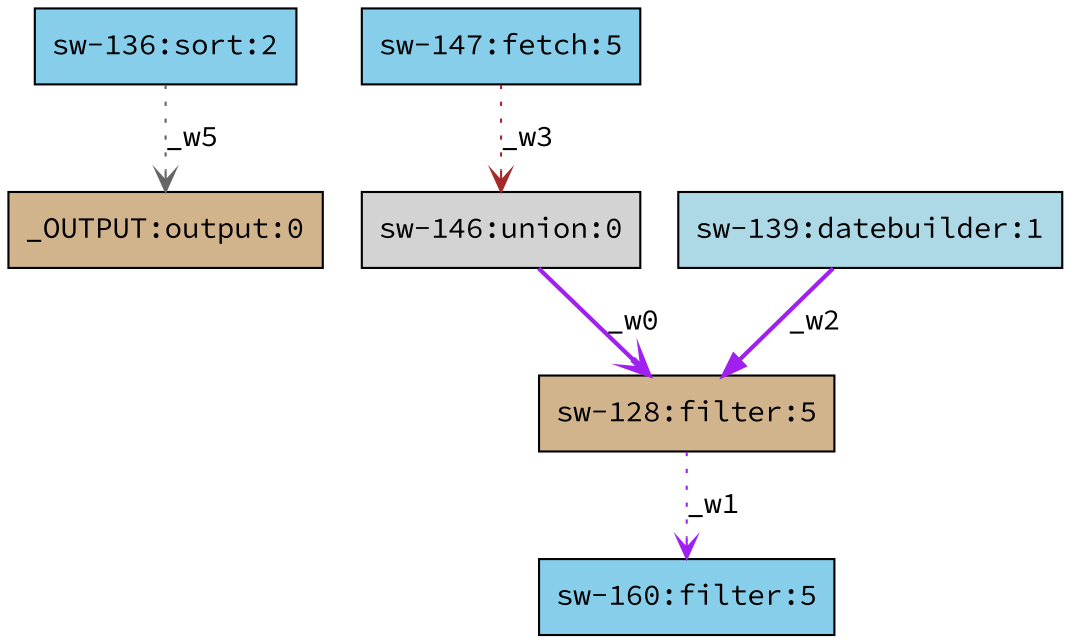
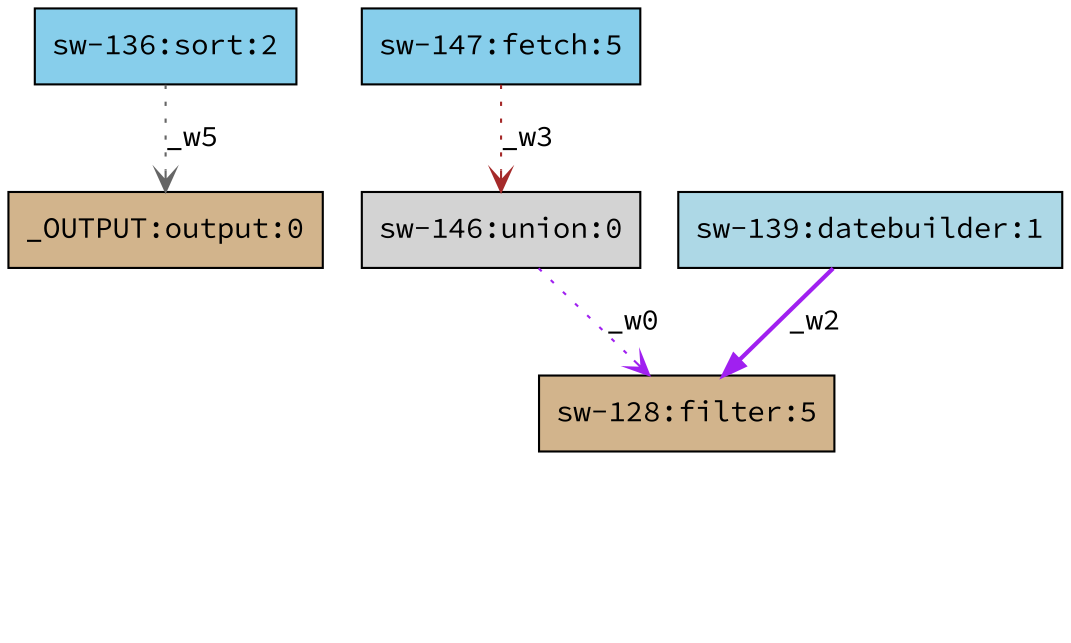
(586, 314) -> (586, 314)
(687, 597) -> none
